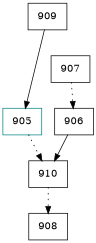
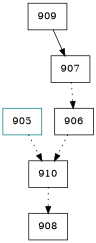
(36, 65) -> (58, 40)
(63, 145) -> (63, 145)
